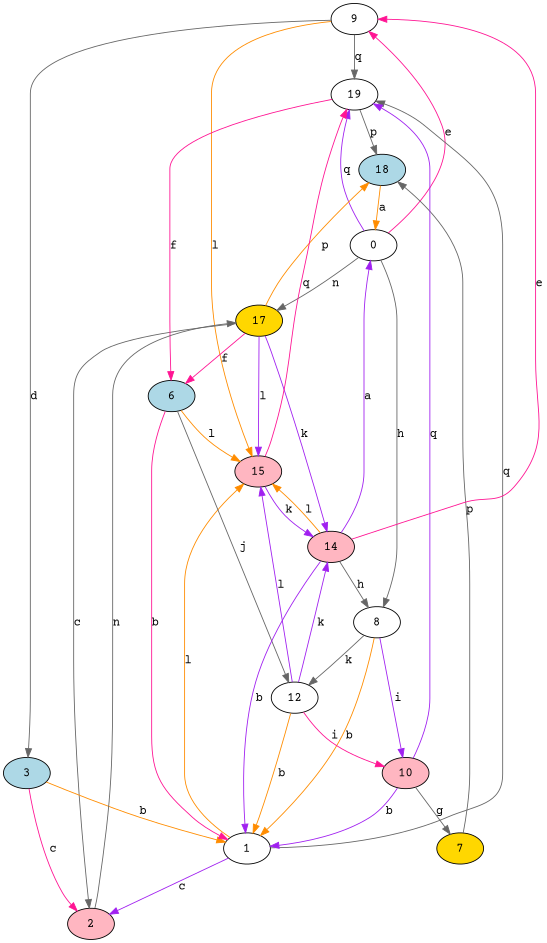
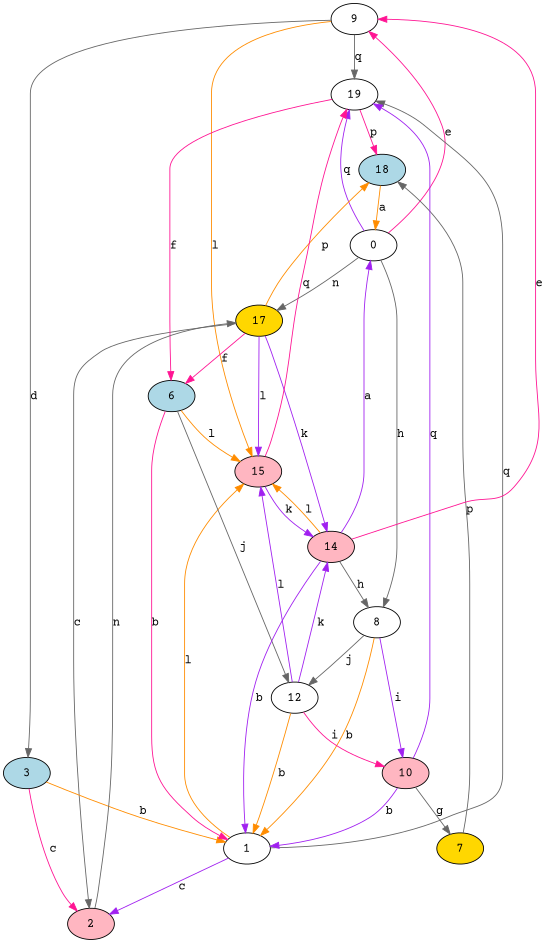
(367, 128) -> (367, 128)
(349, 660) -> (349, 660)
